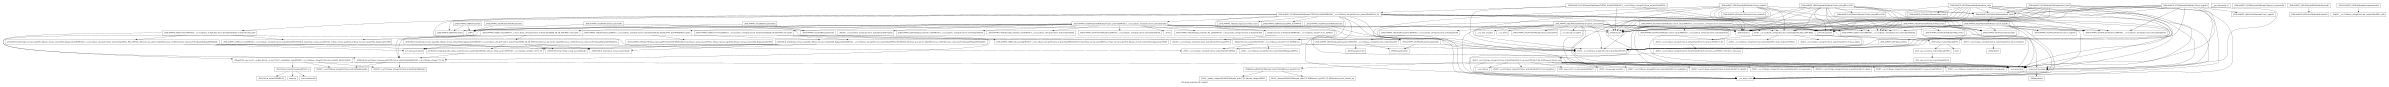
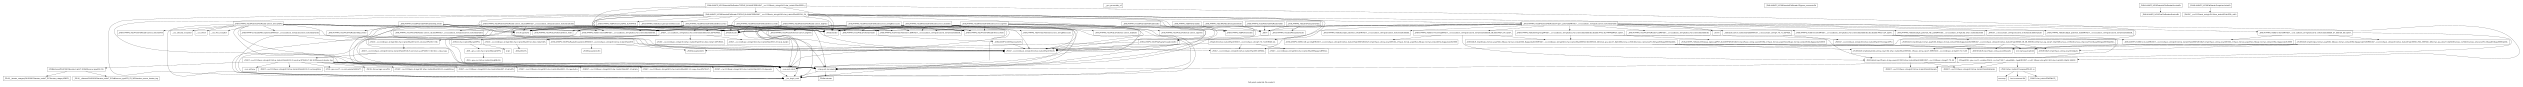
(1991, 18) -> (896, 28)
